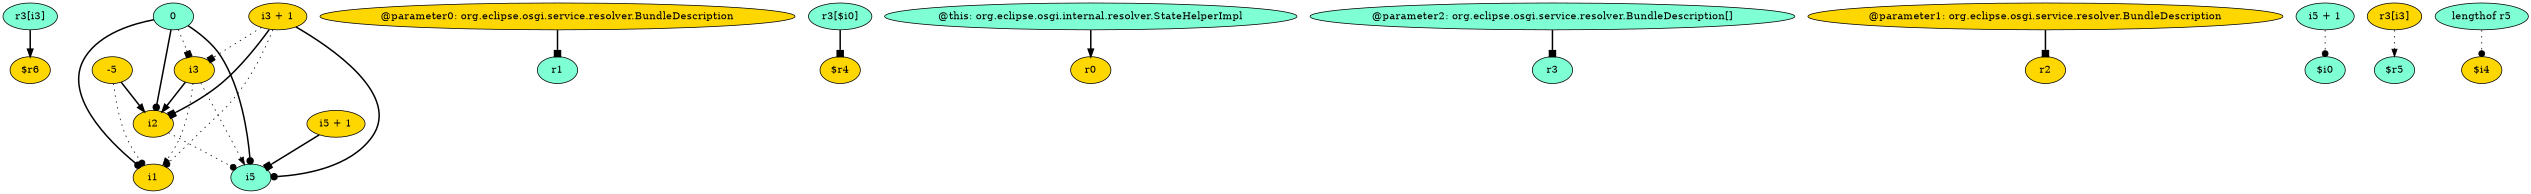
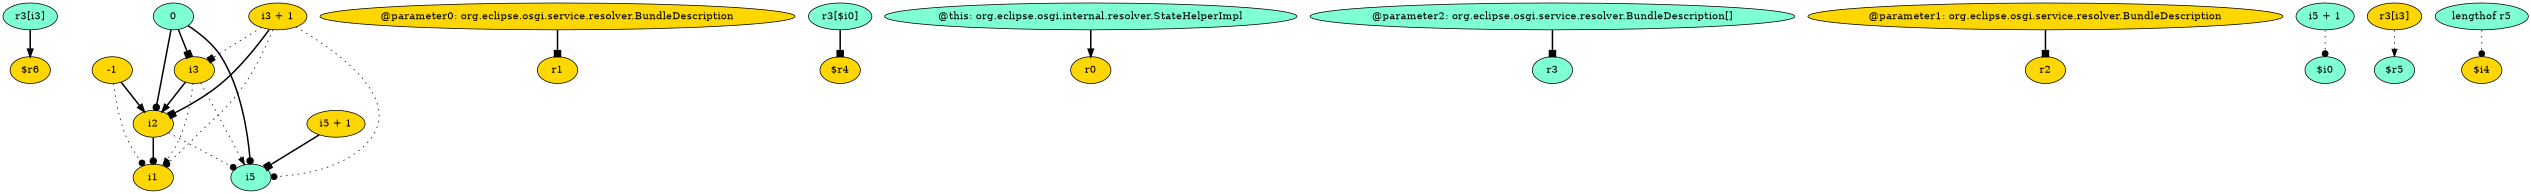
(182, 40) -> (182, 40)
(112, 70) -> (112, 70)
(558, 70) -> (558, 70)
(79, 79) -> (153, 148)
(378, 117) -> (378, 117)
